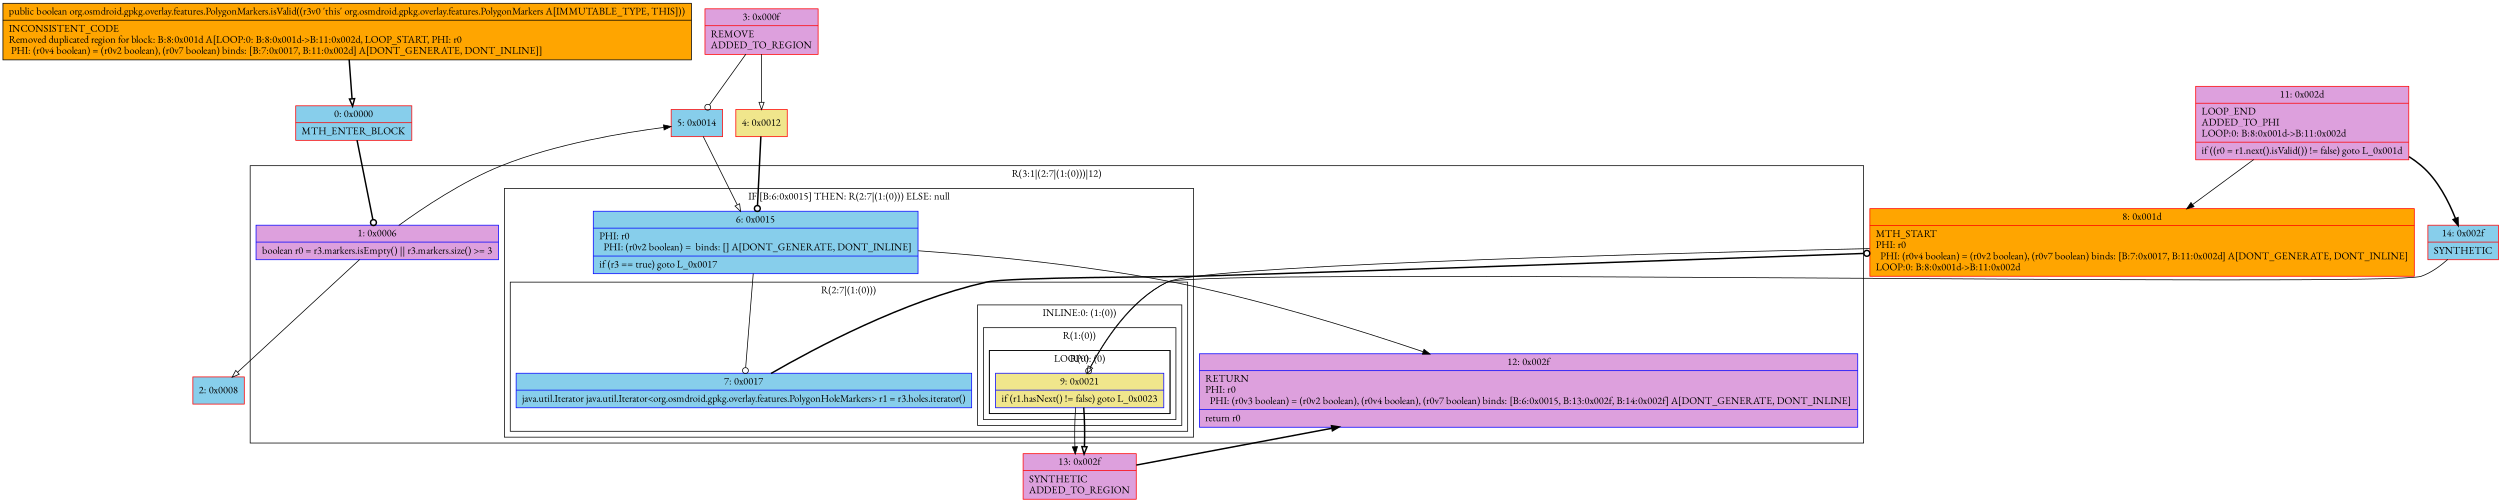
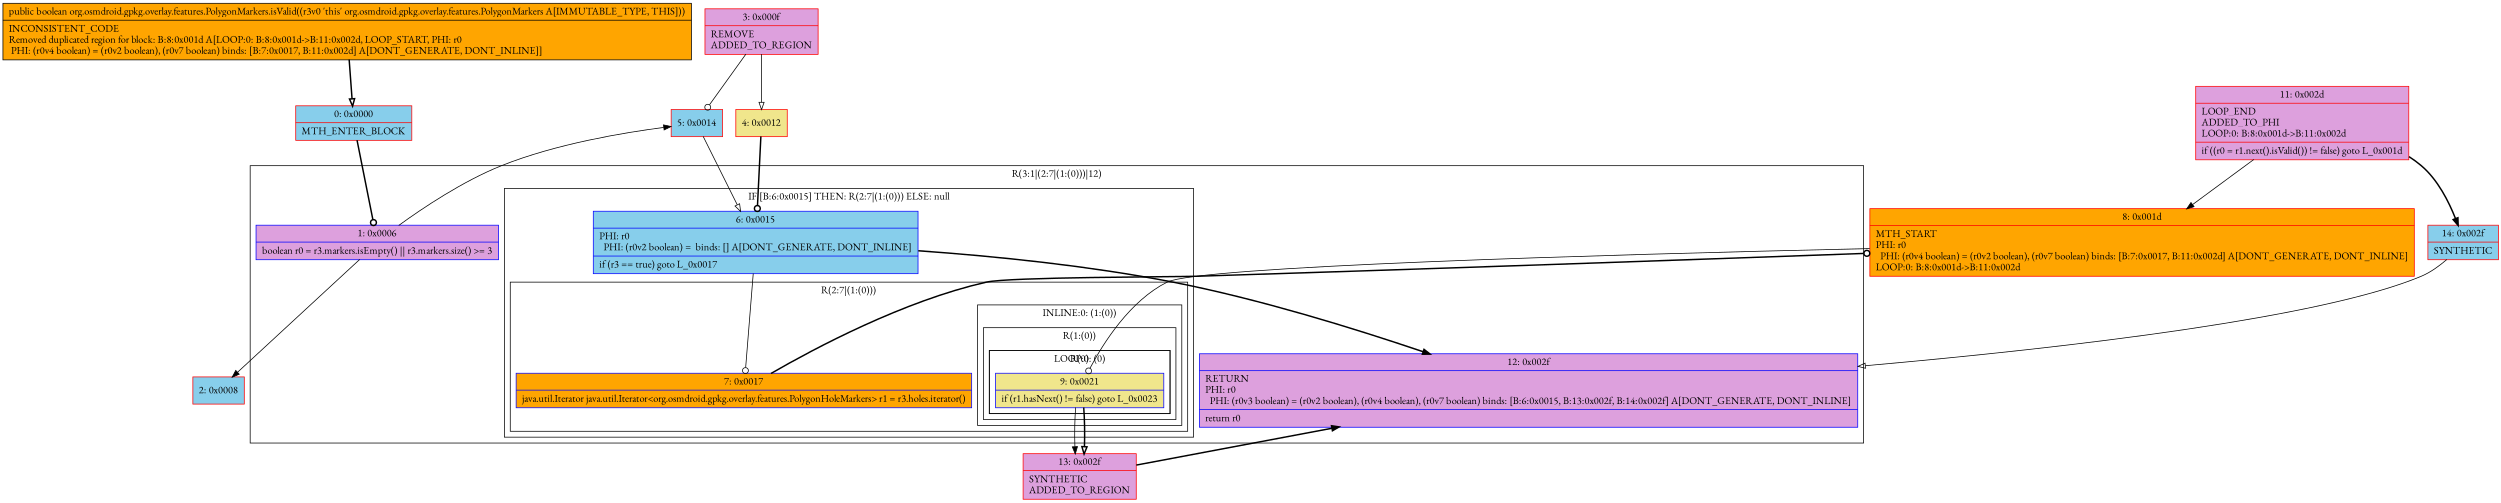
(1752, 278) -> (2161, 333)
(1200, 288) -> (1200, 288)
(299, 316) -> (299, 316)
(744, 391) -> (744, 391)
